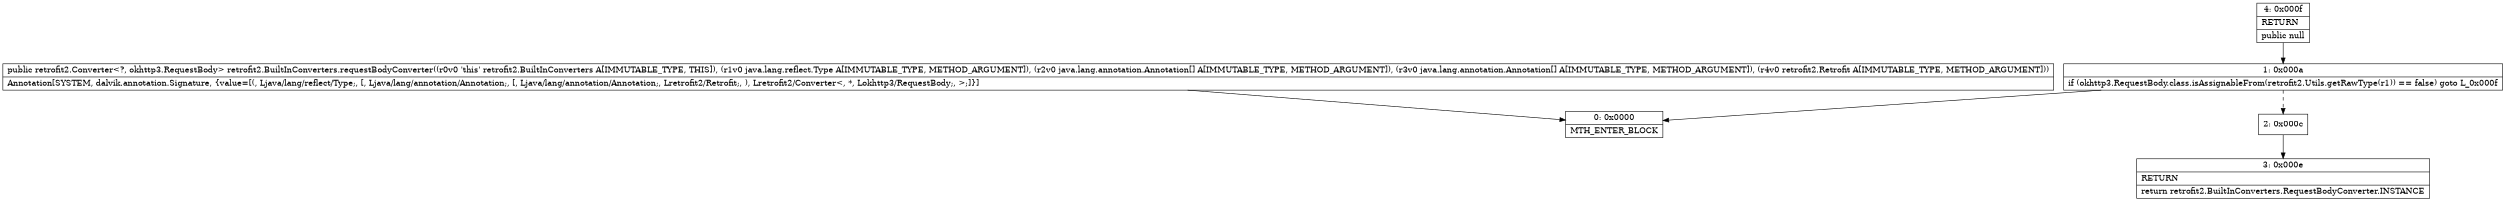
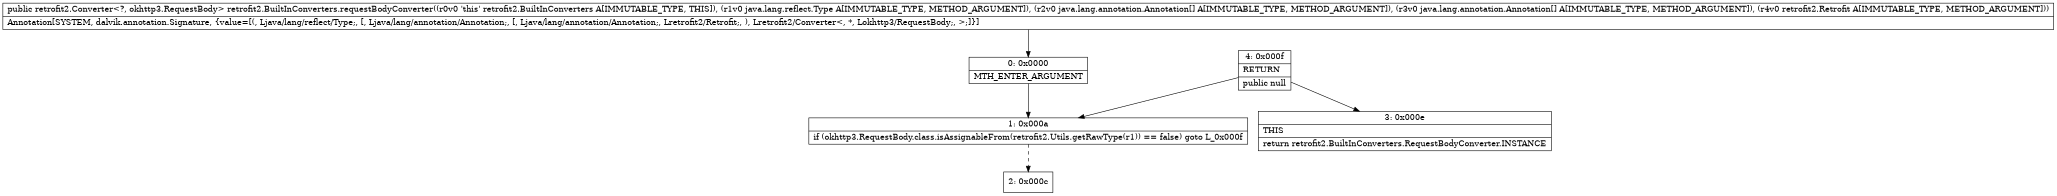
(1885, 105) -> (1028, 98)
(1614, 131) -> (1028, 77)
(2283, 144) -> (1323, 96)
(2160, 178) -> (1273, 131)
